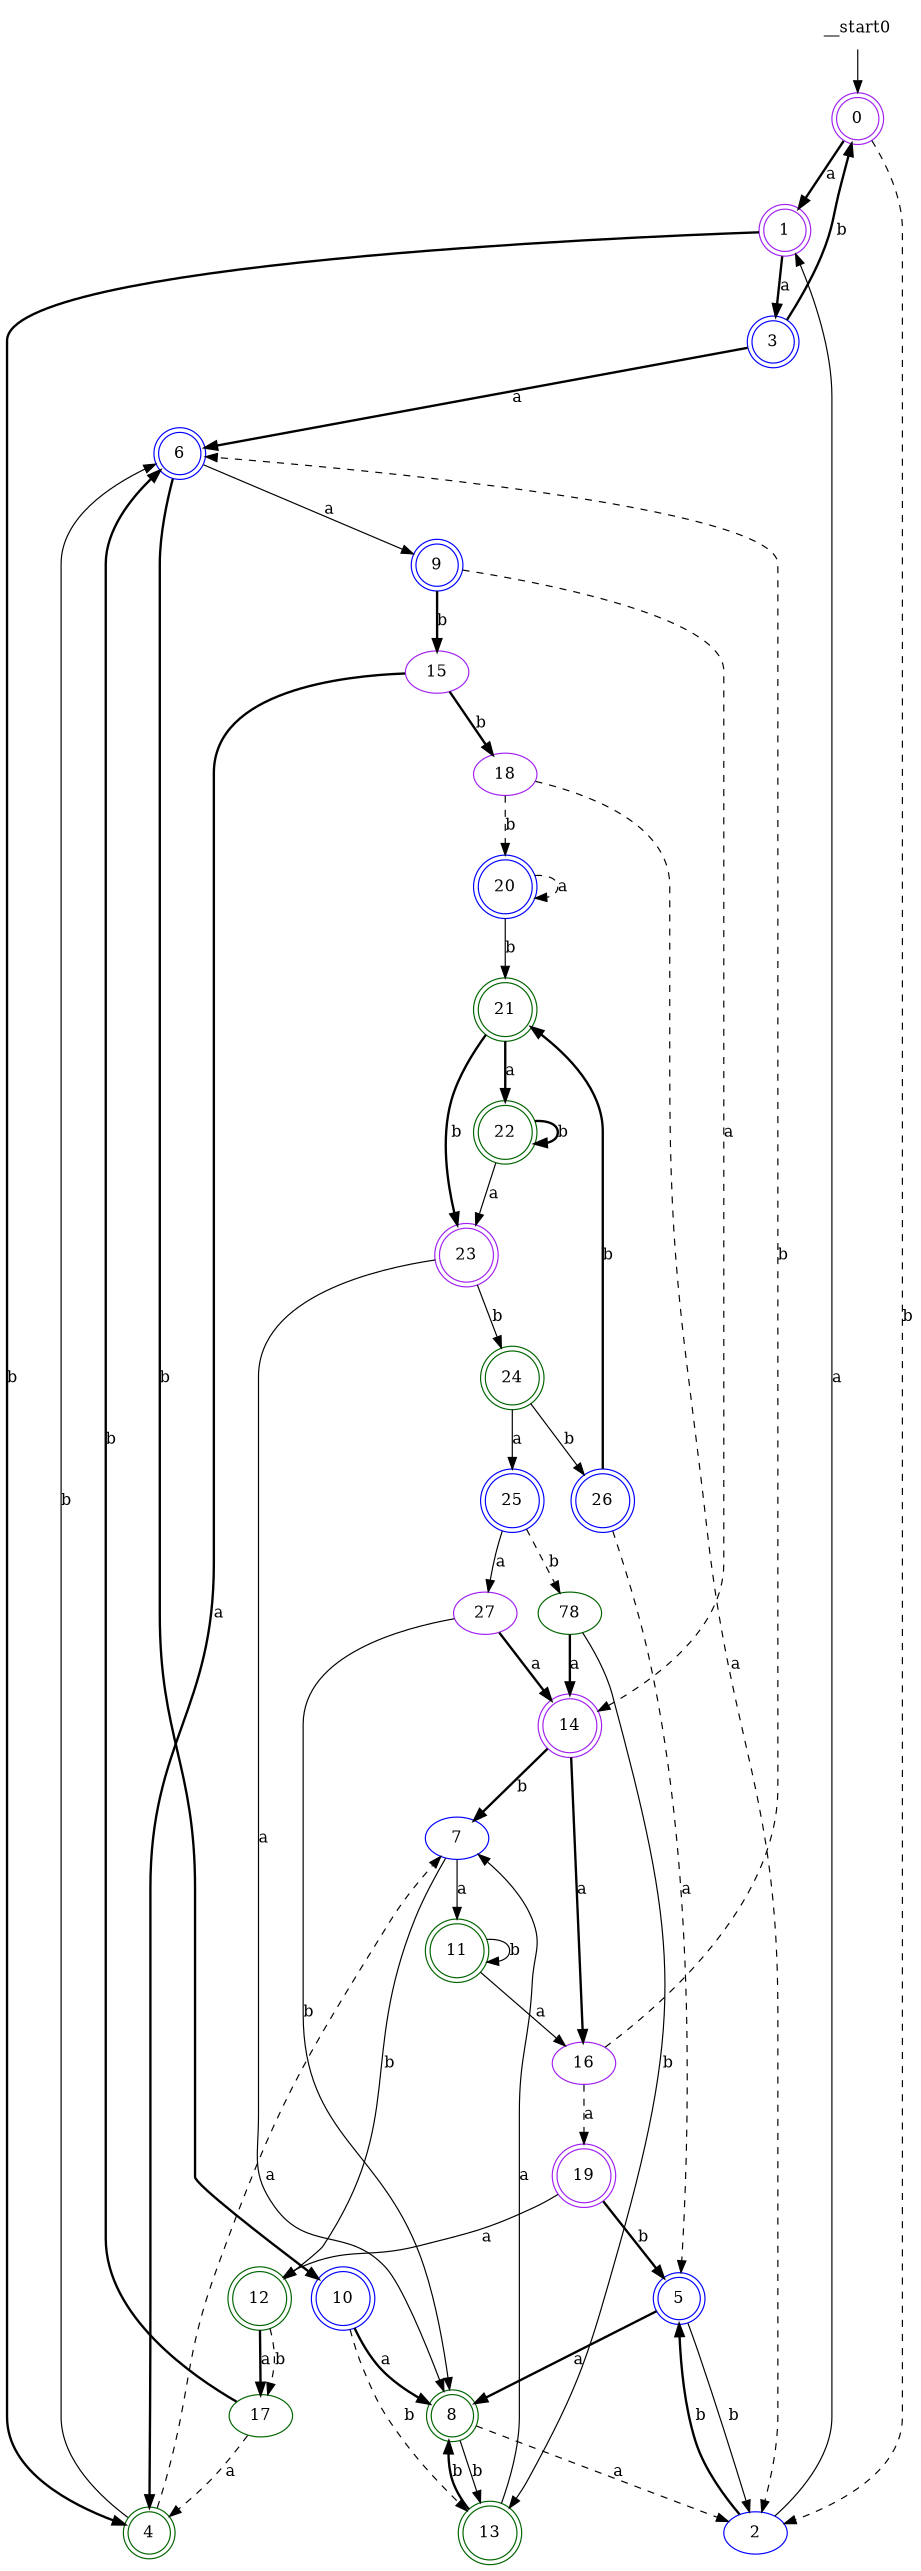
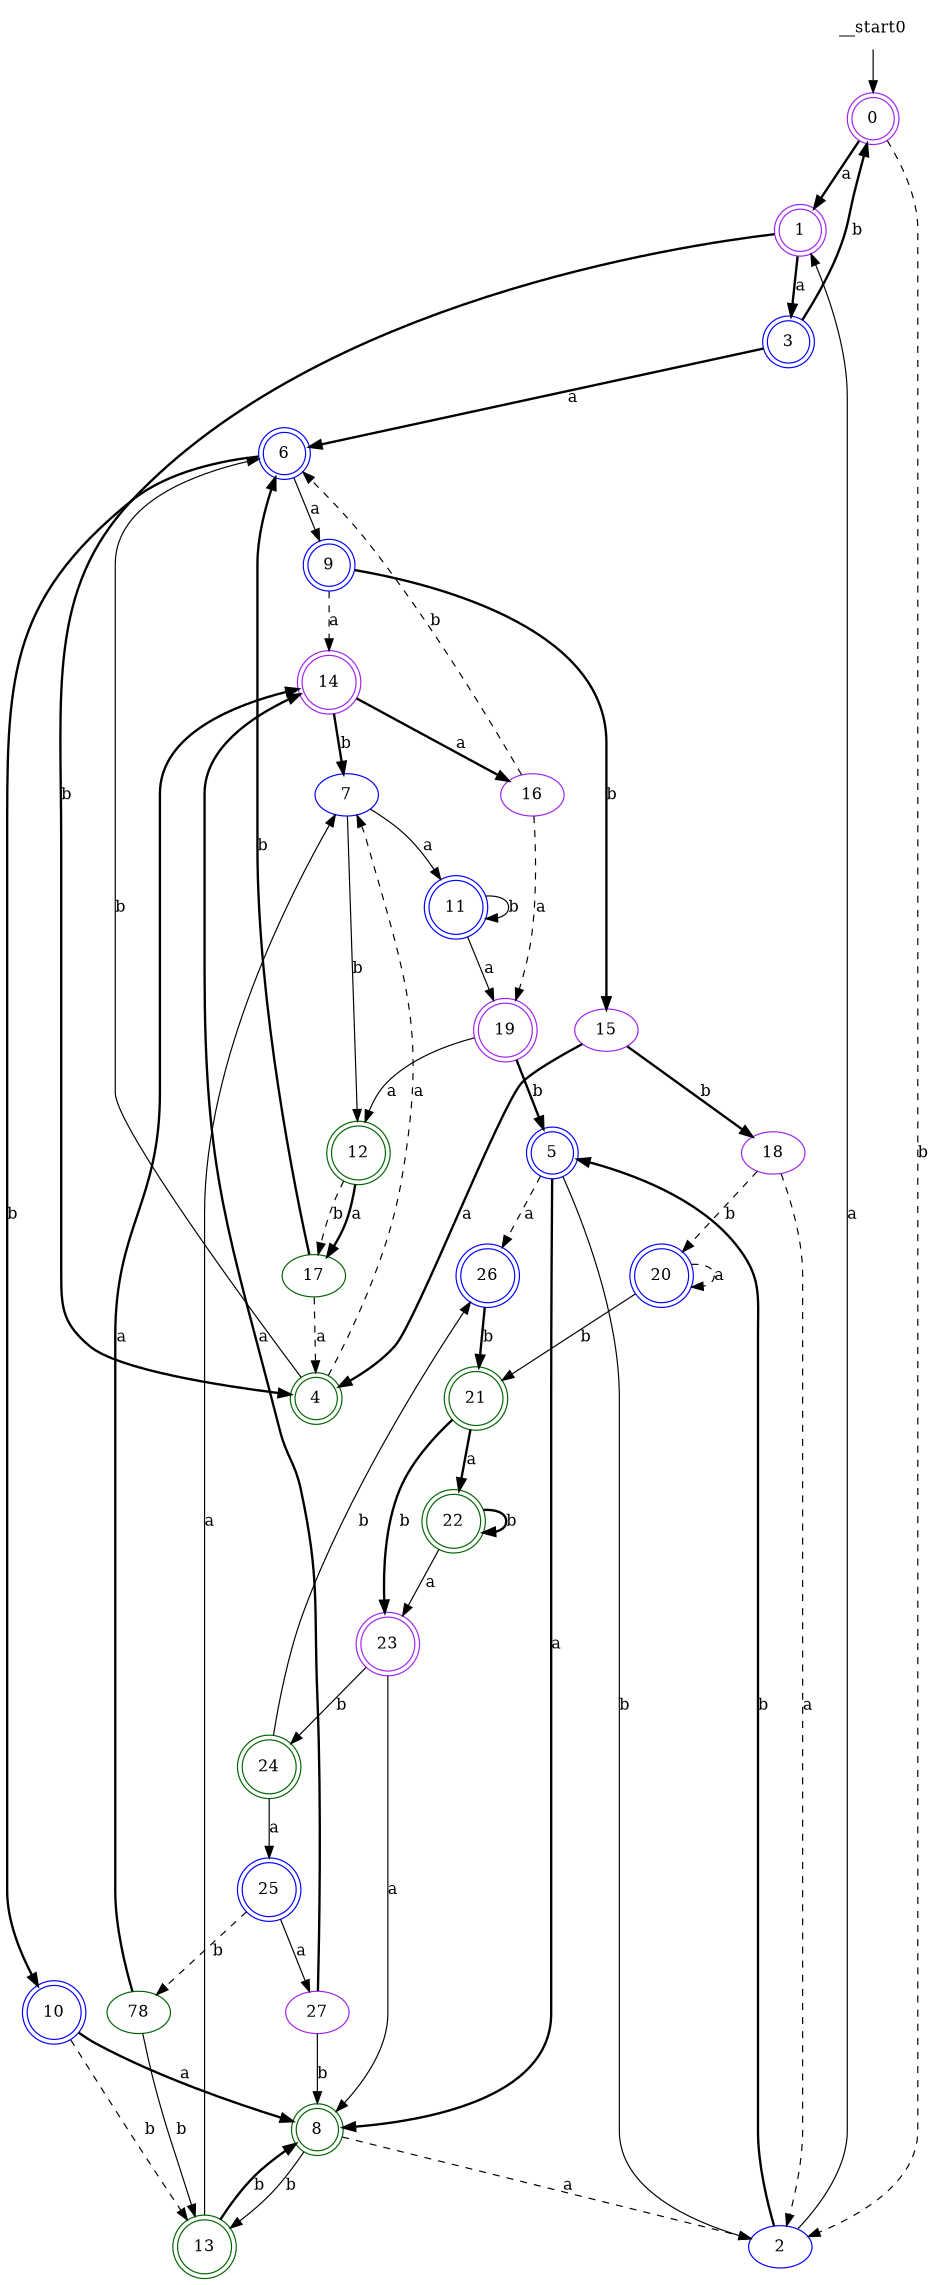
(681, 1892) -> (524, 1207)
(457, 1951) -> (456, 907)
(518, 2005) -> (478, 963)
